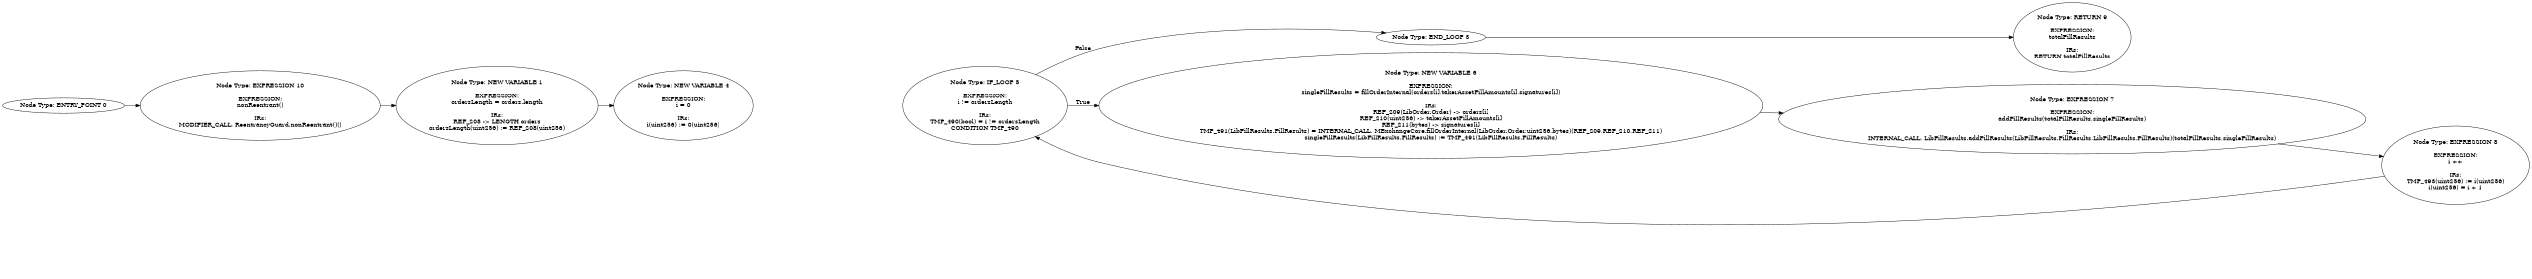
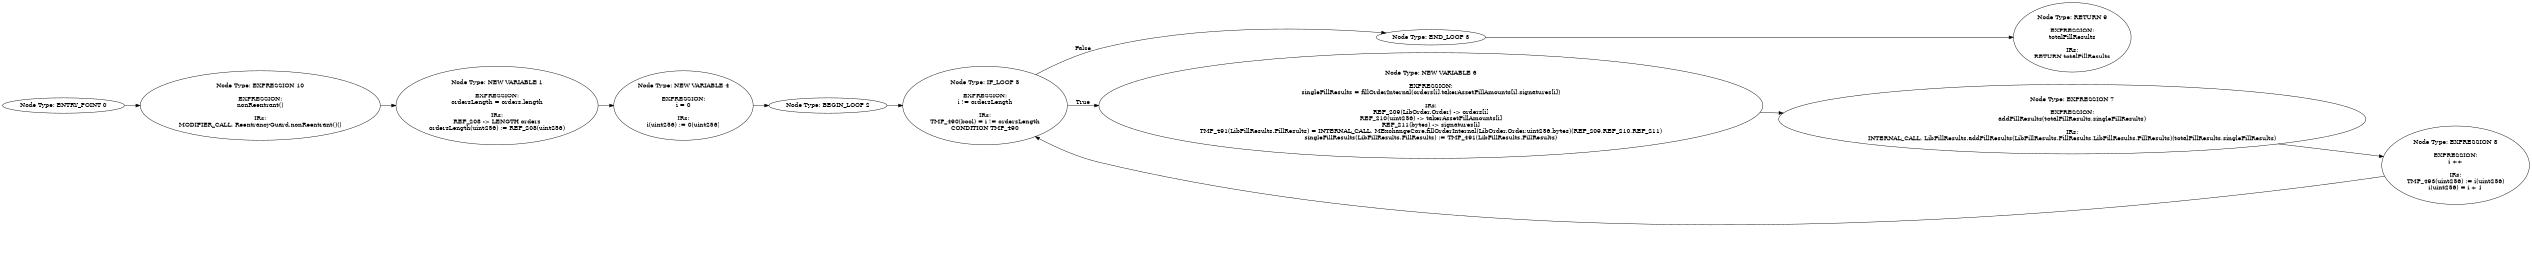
none -> (828, 106)
